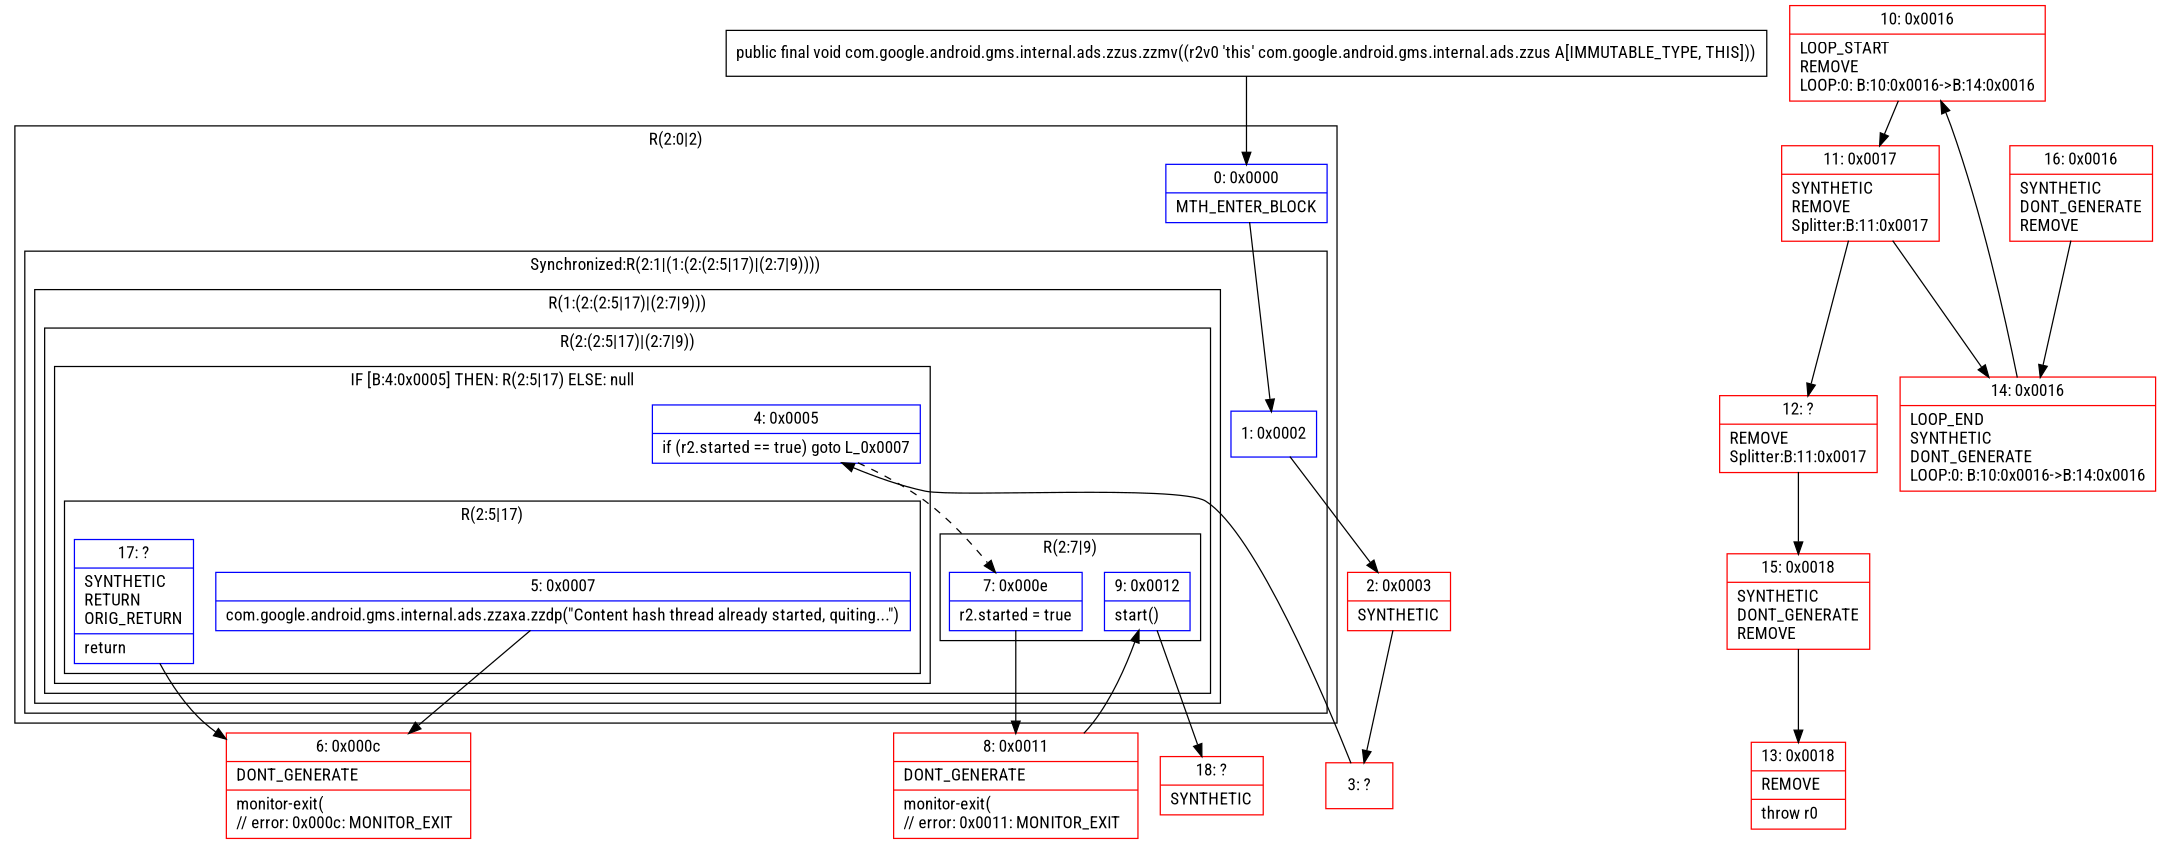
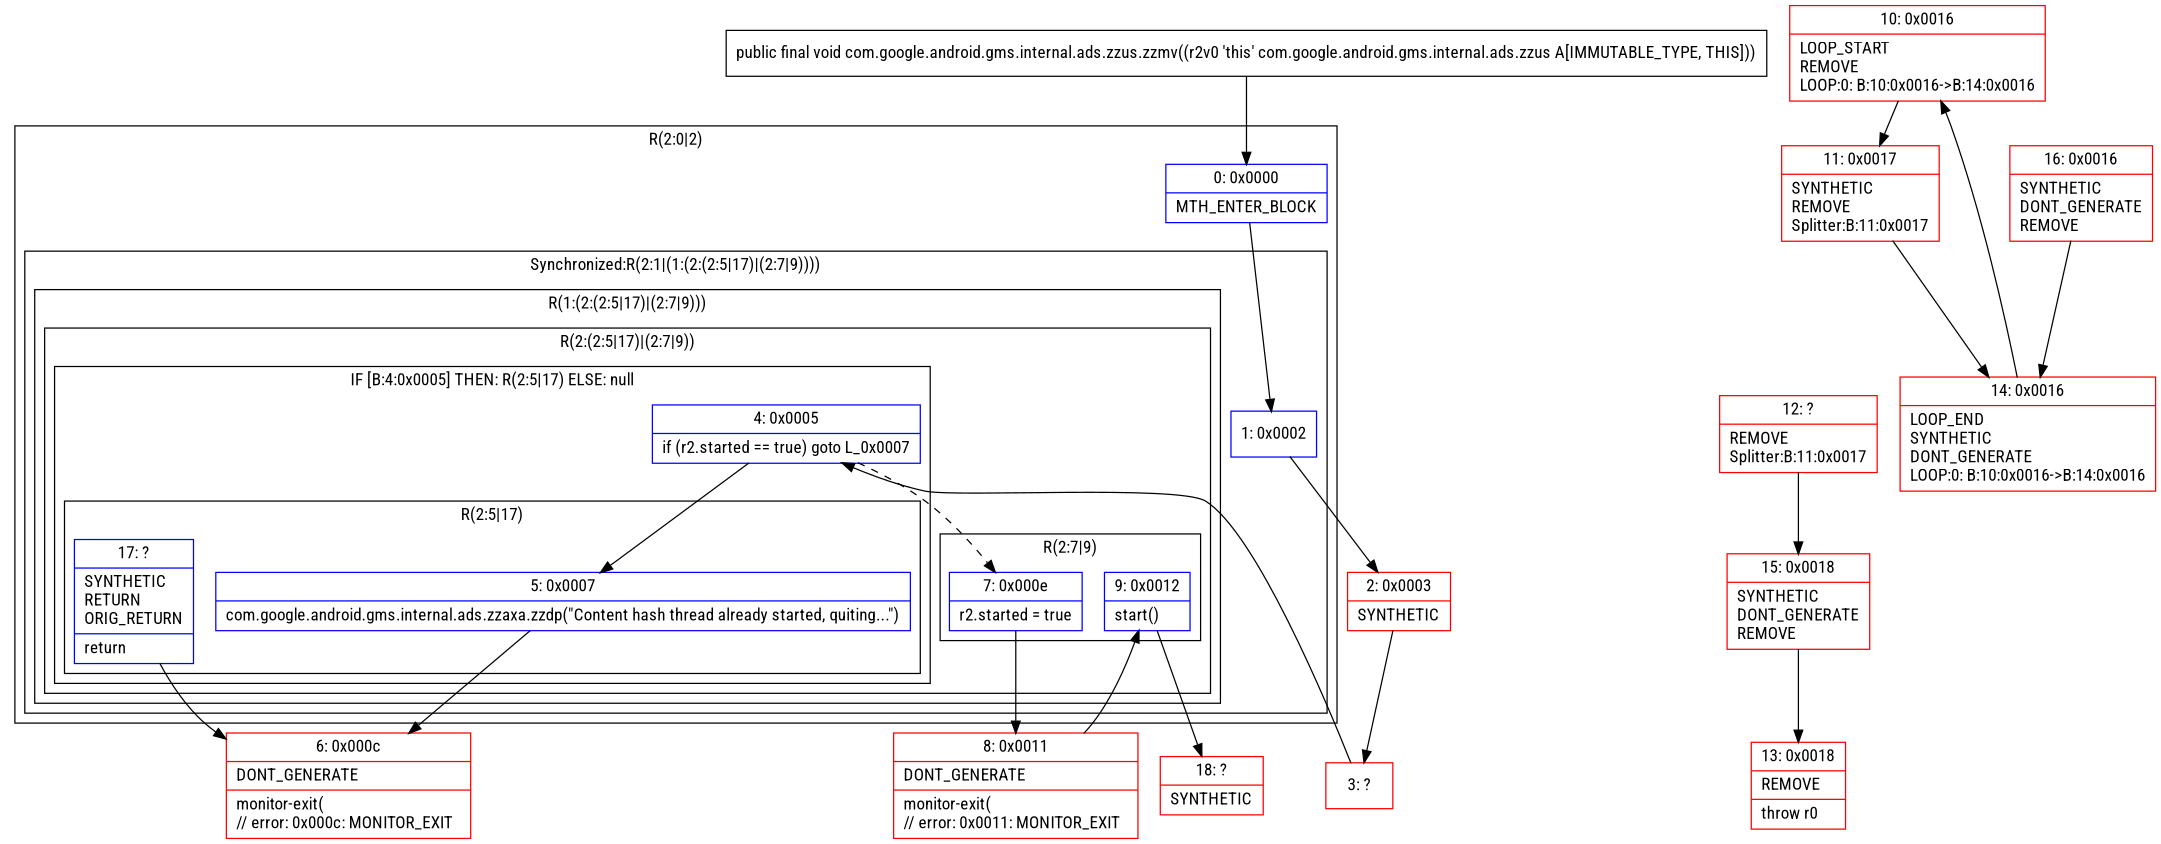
(1830, 312) -> none
none -> (680, 514)
